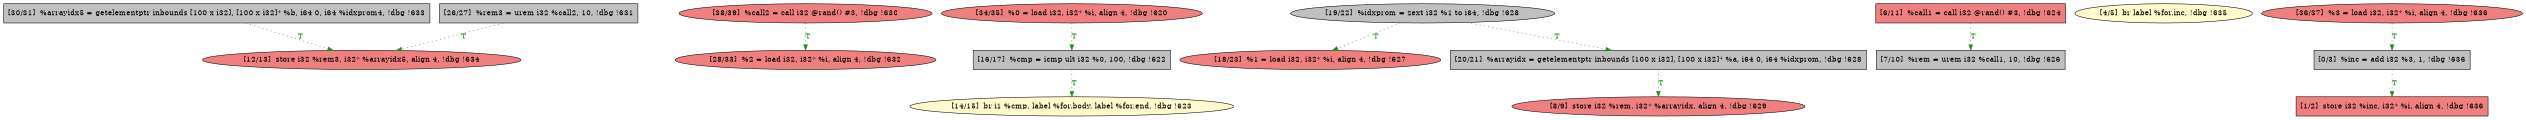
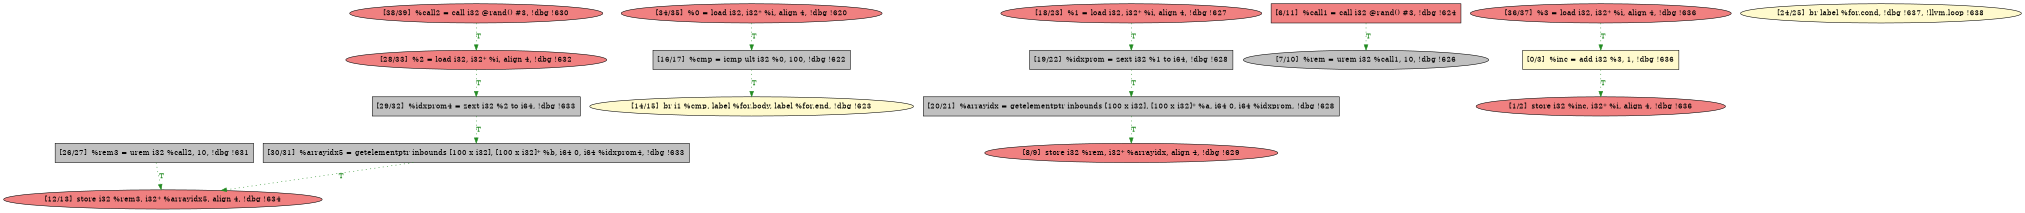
(1423, 13) -> (1131, 60)
none -> (1881, 13)
(2164, 13) -> none
(1369, 36) -> (1131, 34)
(1971, 60) -> (1366, 60)
(2392, 60) -> (1601, 60)
none -> (476, 106)
(2392, 106) -> (1601, 106)
